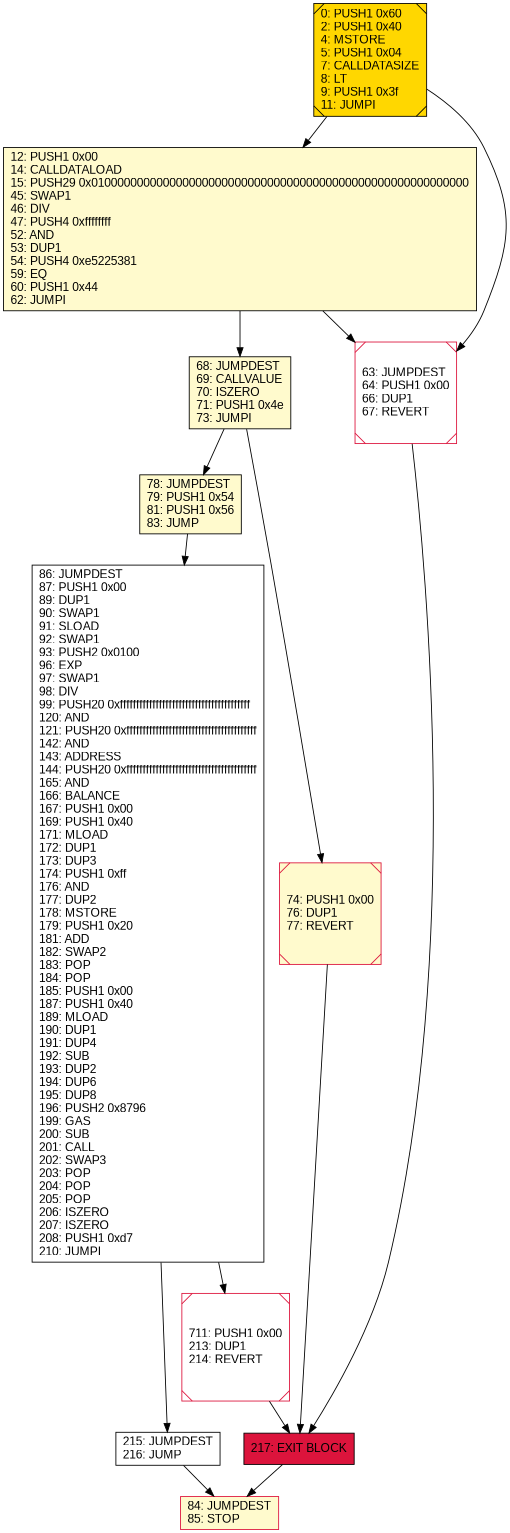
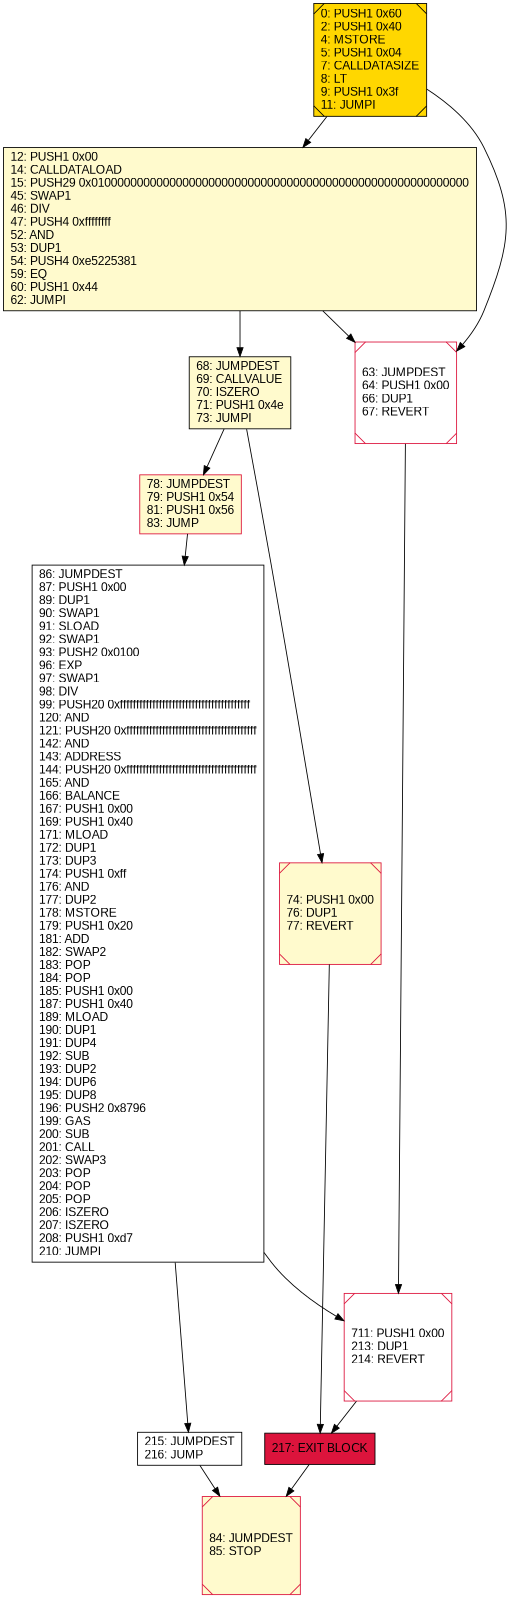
(191, 504) -> (191, 504)
(430, 944) -> (402, 864)
(230, 1513) -> (251, 1546)
